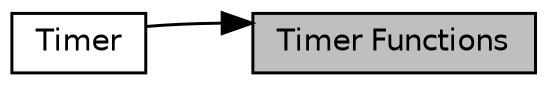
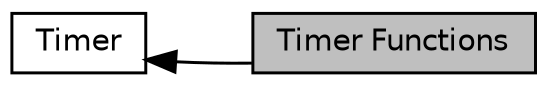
(184, 24) -> (214, 63)
